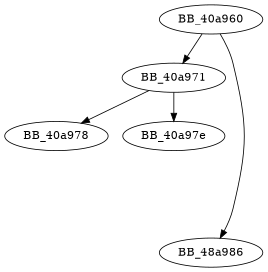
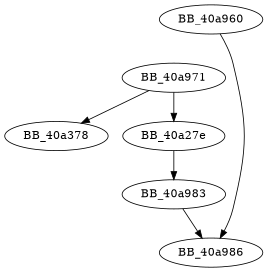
(195, 45) -> none
(56, 136) -> (56, 136)
(174, 136) -> (174, 136)
none -> (174, 194)
(211, 253) -> (211, 253)
